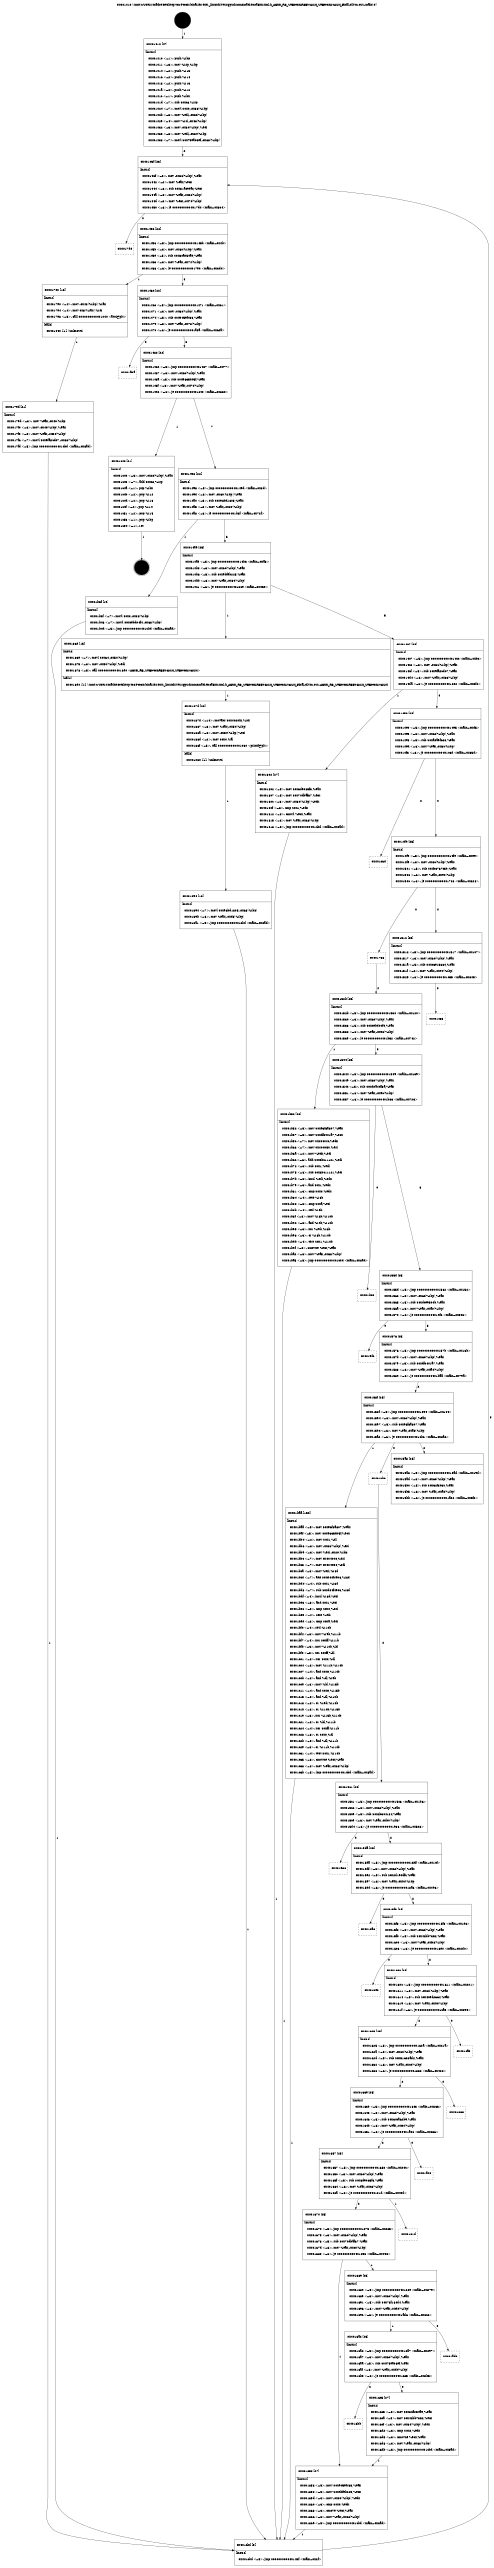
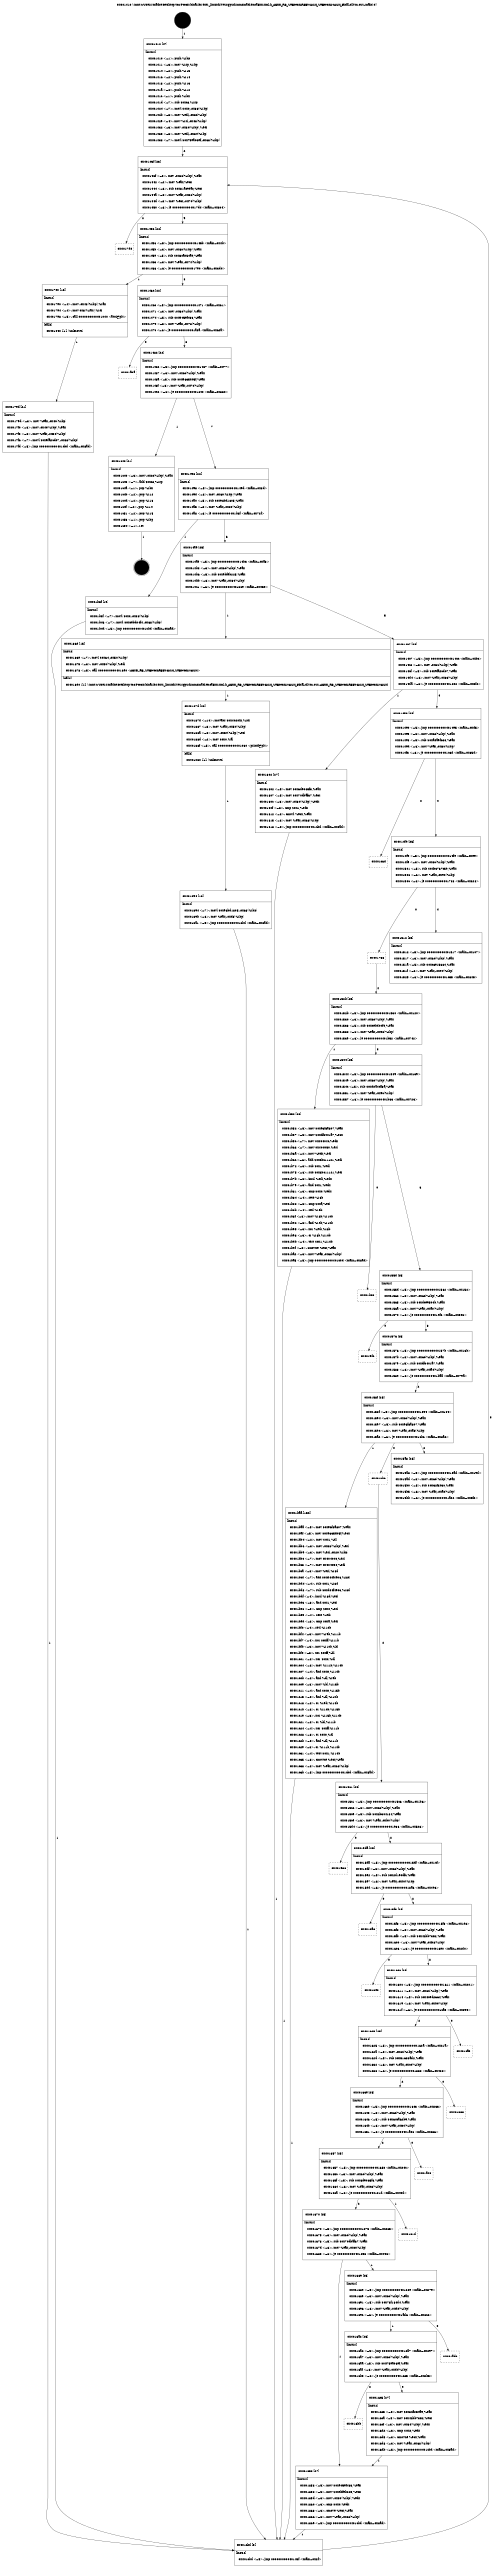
none -> (183, 218)
(436, 1019) -> none
